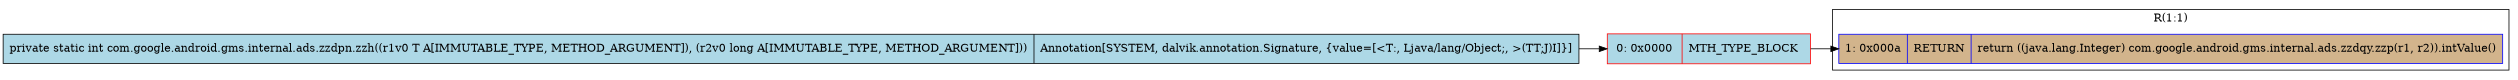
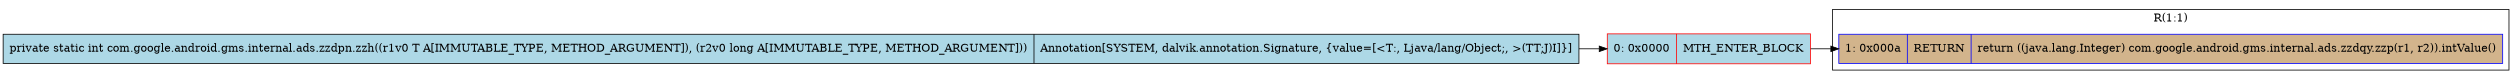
(1743, 48) -> (1744, 48)
